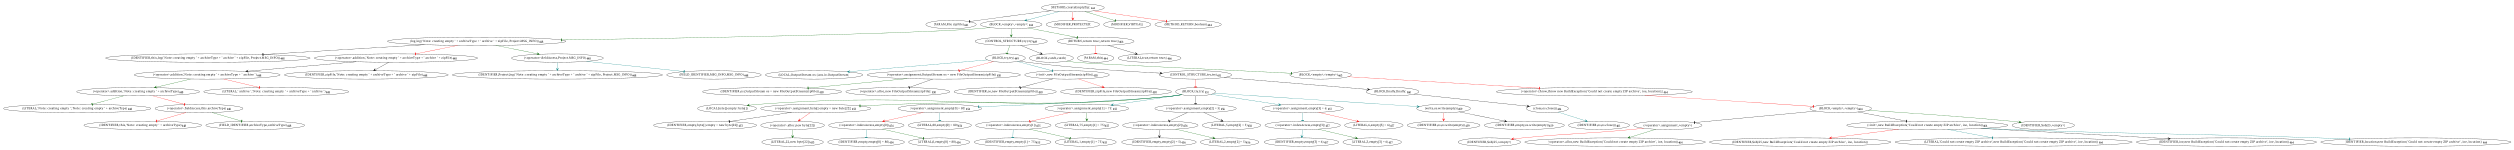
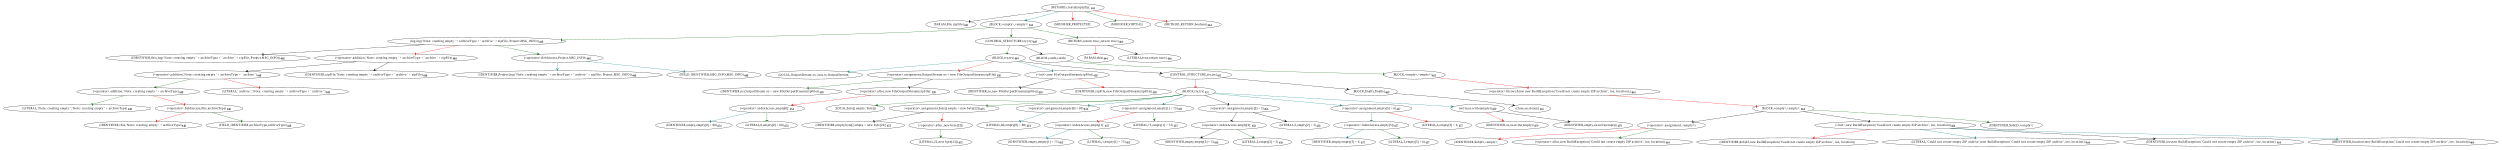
(904, 117) -> (832, 100)
(1599, 125) -> none
